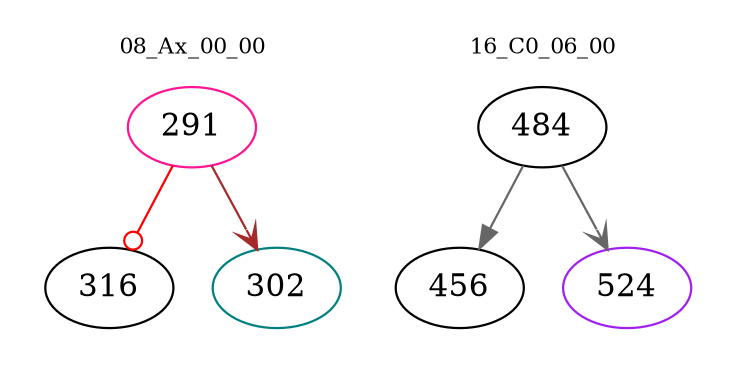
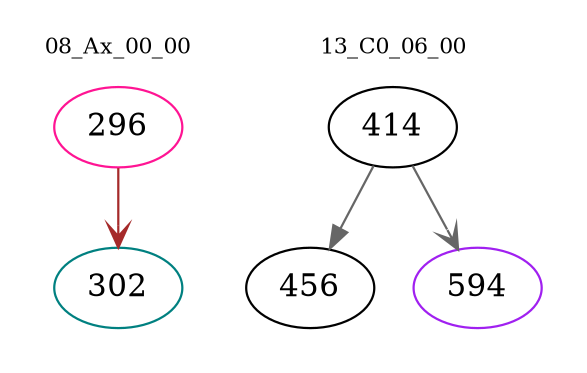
(543, 48) -> (394, 48)
(192, 127) -> (118, 127)
(542, 127) -> (393, 127)
(109, 288) -> none
(627, 288) -> (478, 288)
